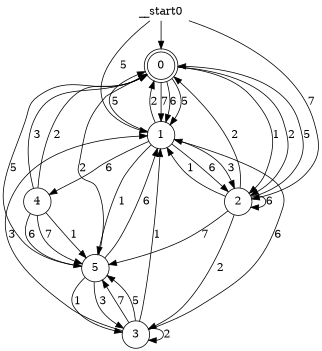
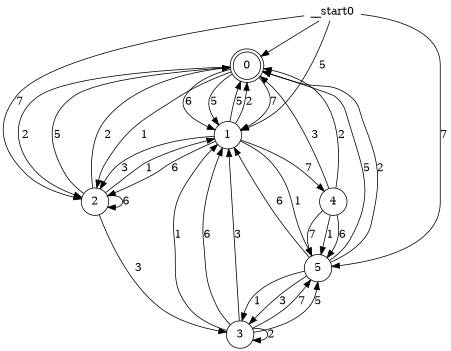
(109, 168) -> (309, 168)
(176, 244) -> (440, 147)
(221, 268) -> (139, 268)
